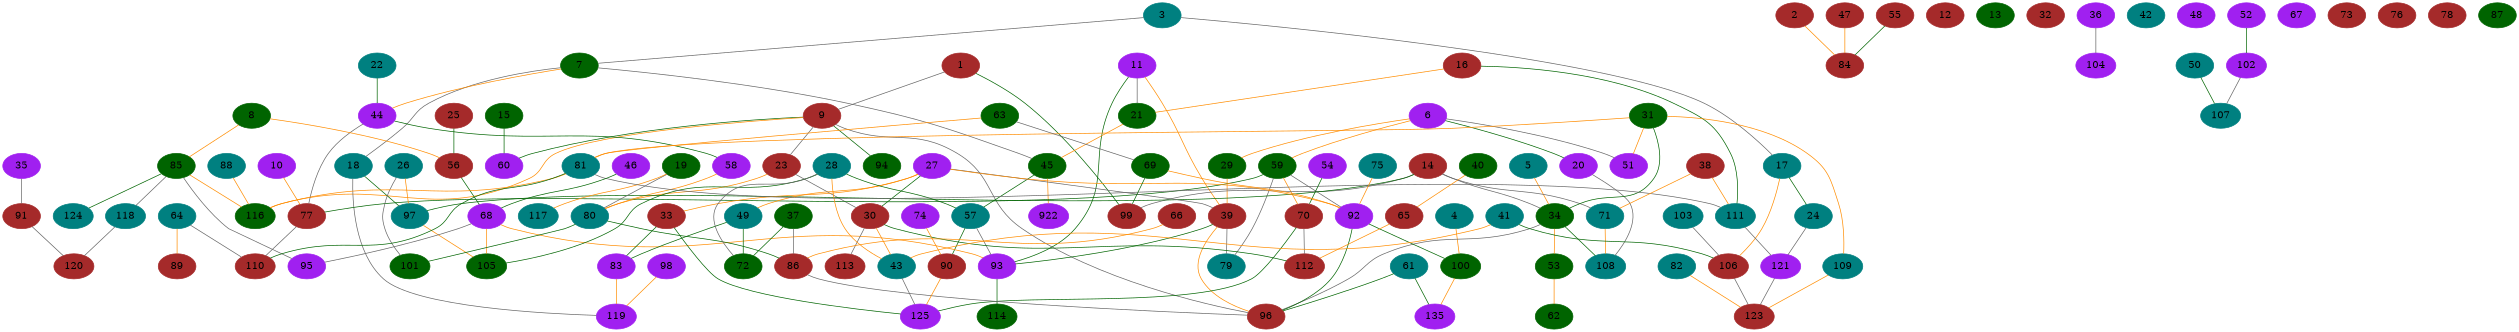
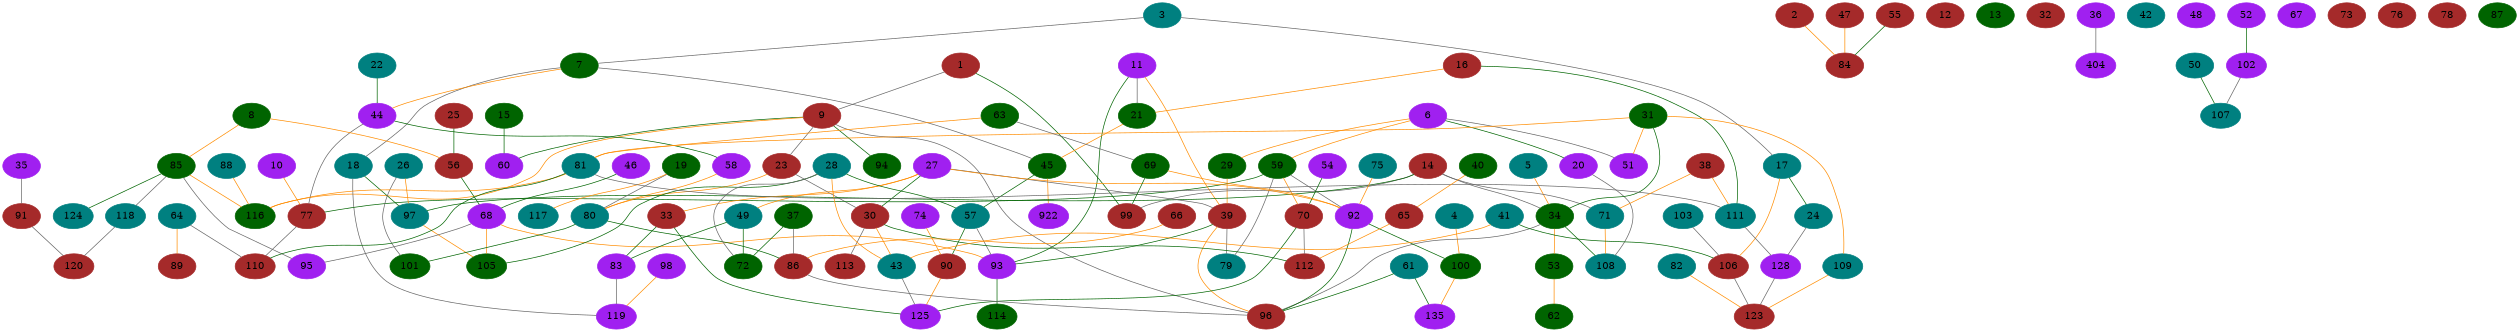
(2096, 66) -> (2096, 66)
(1781, 266) -> (1781, 266)
(616, 292) -> (616, 292)
